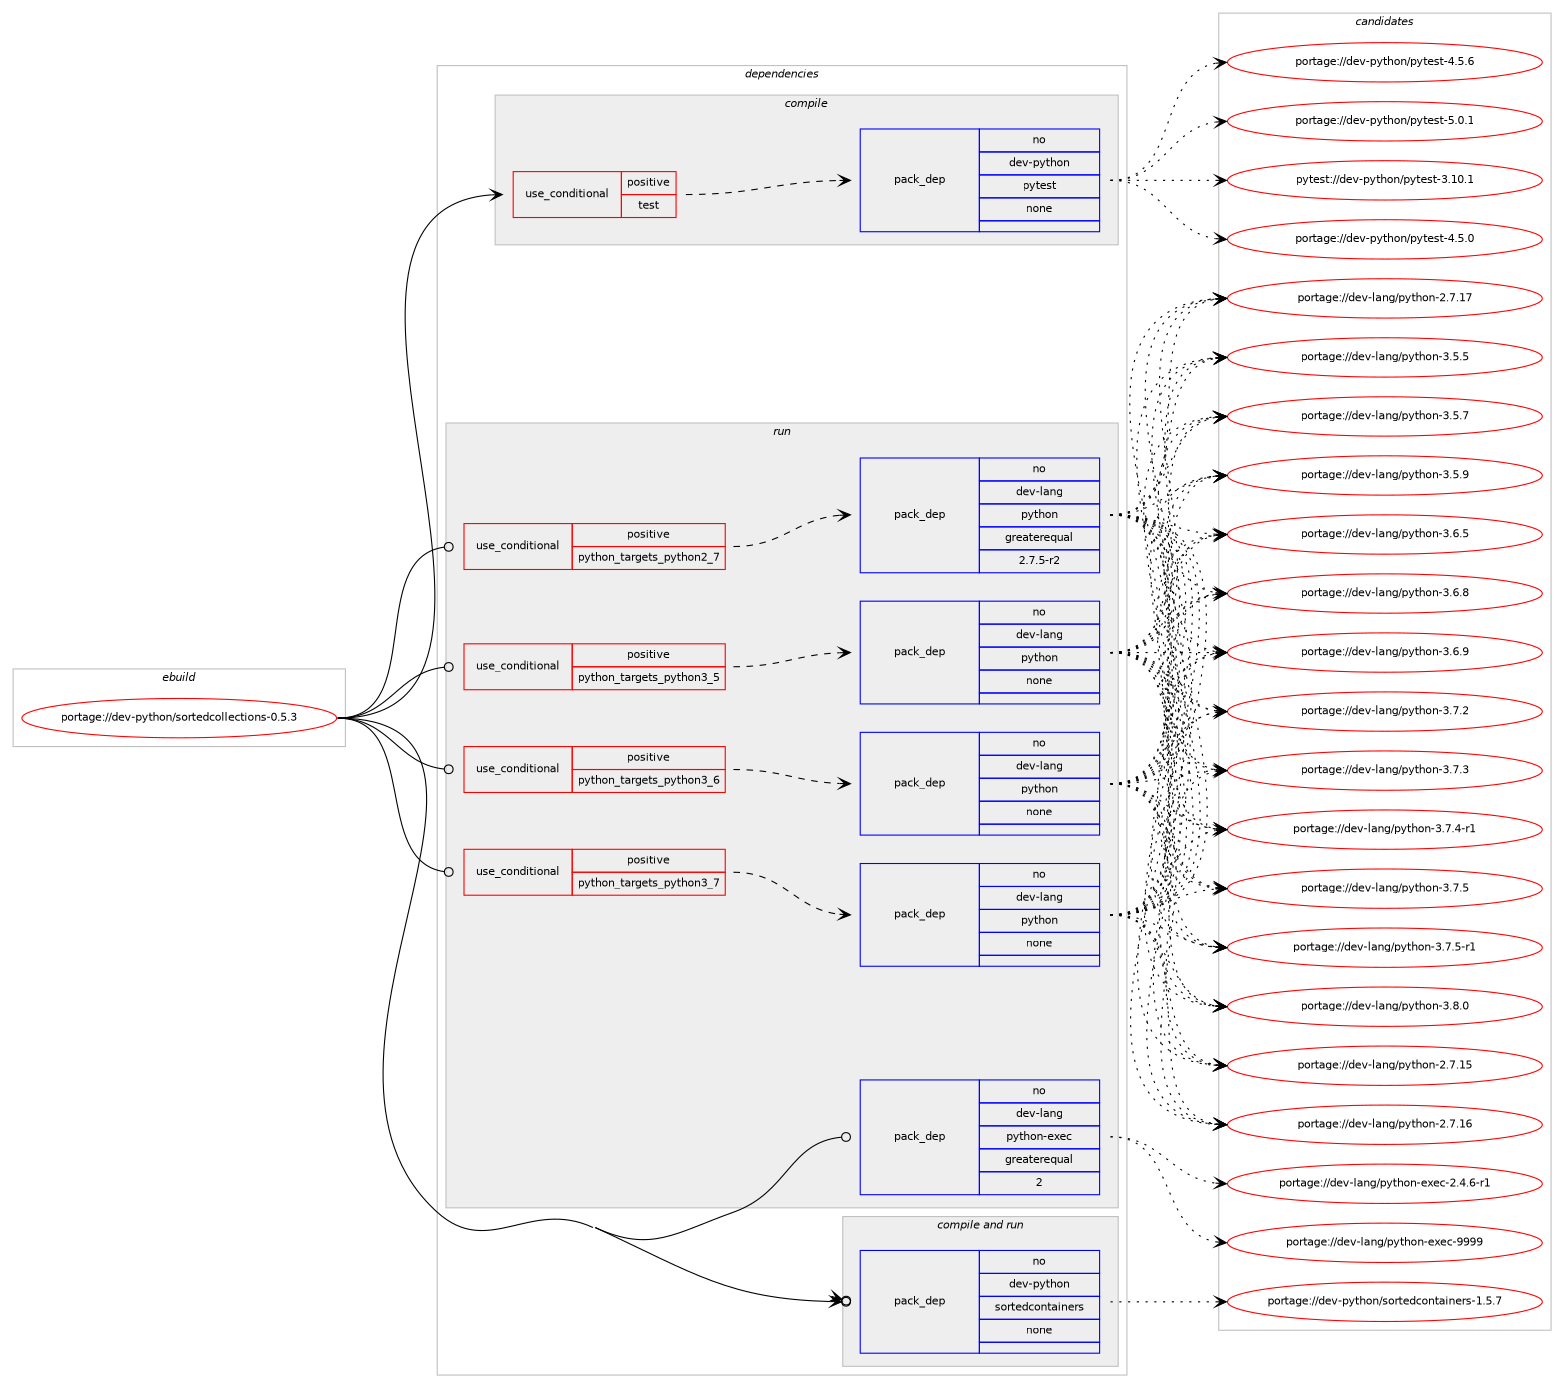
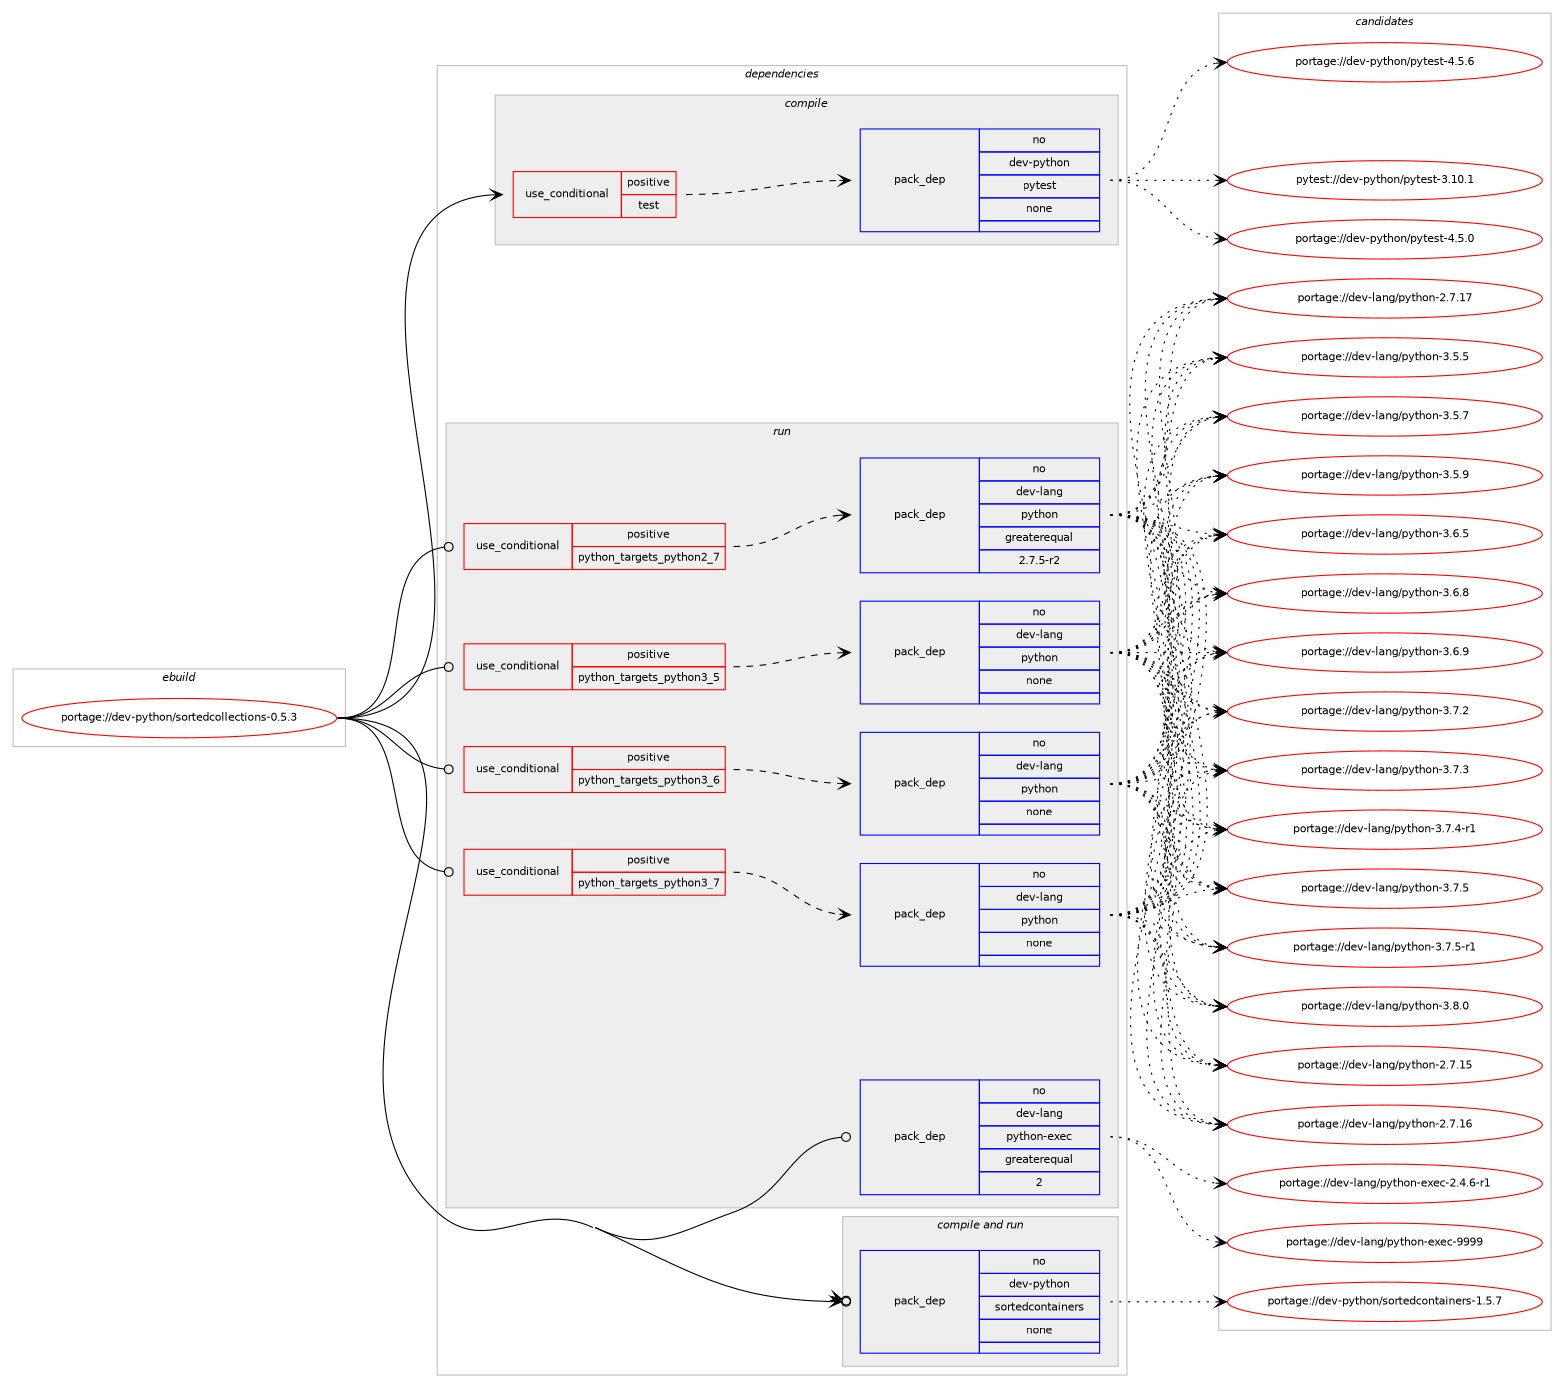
(1385, 121) -> none
